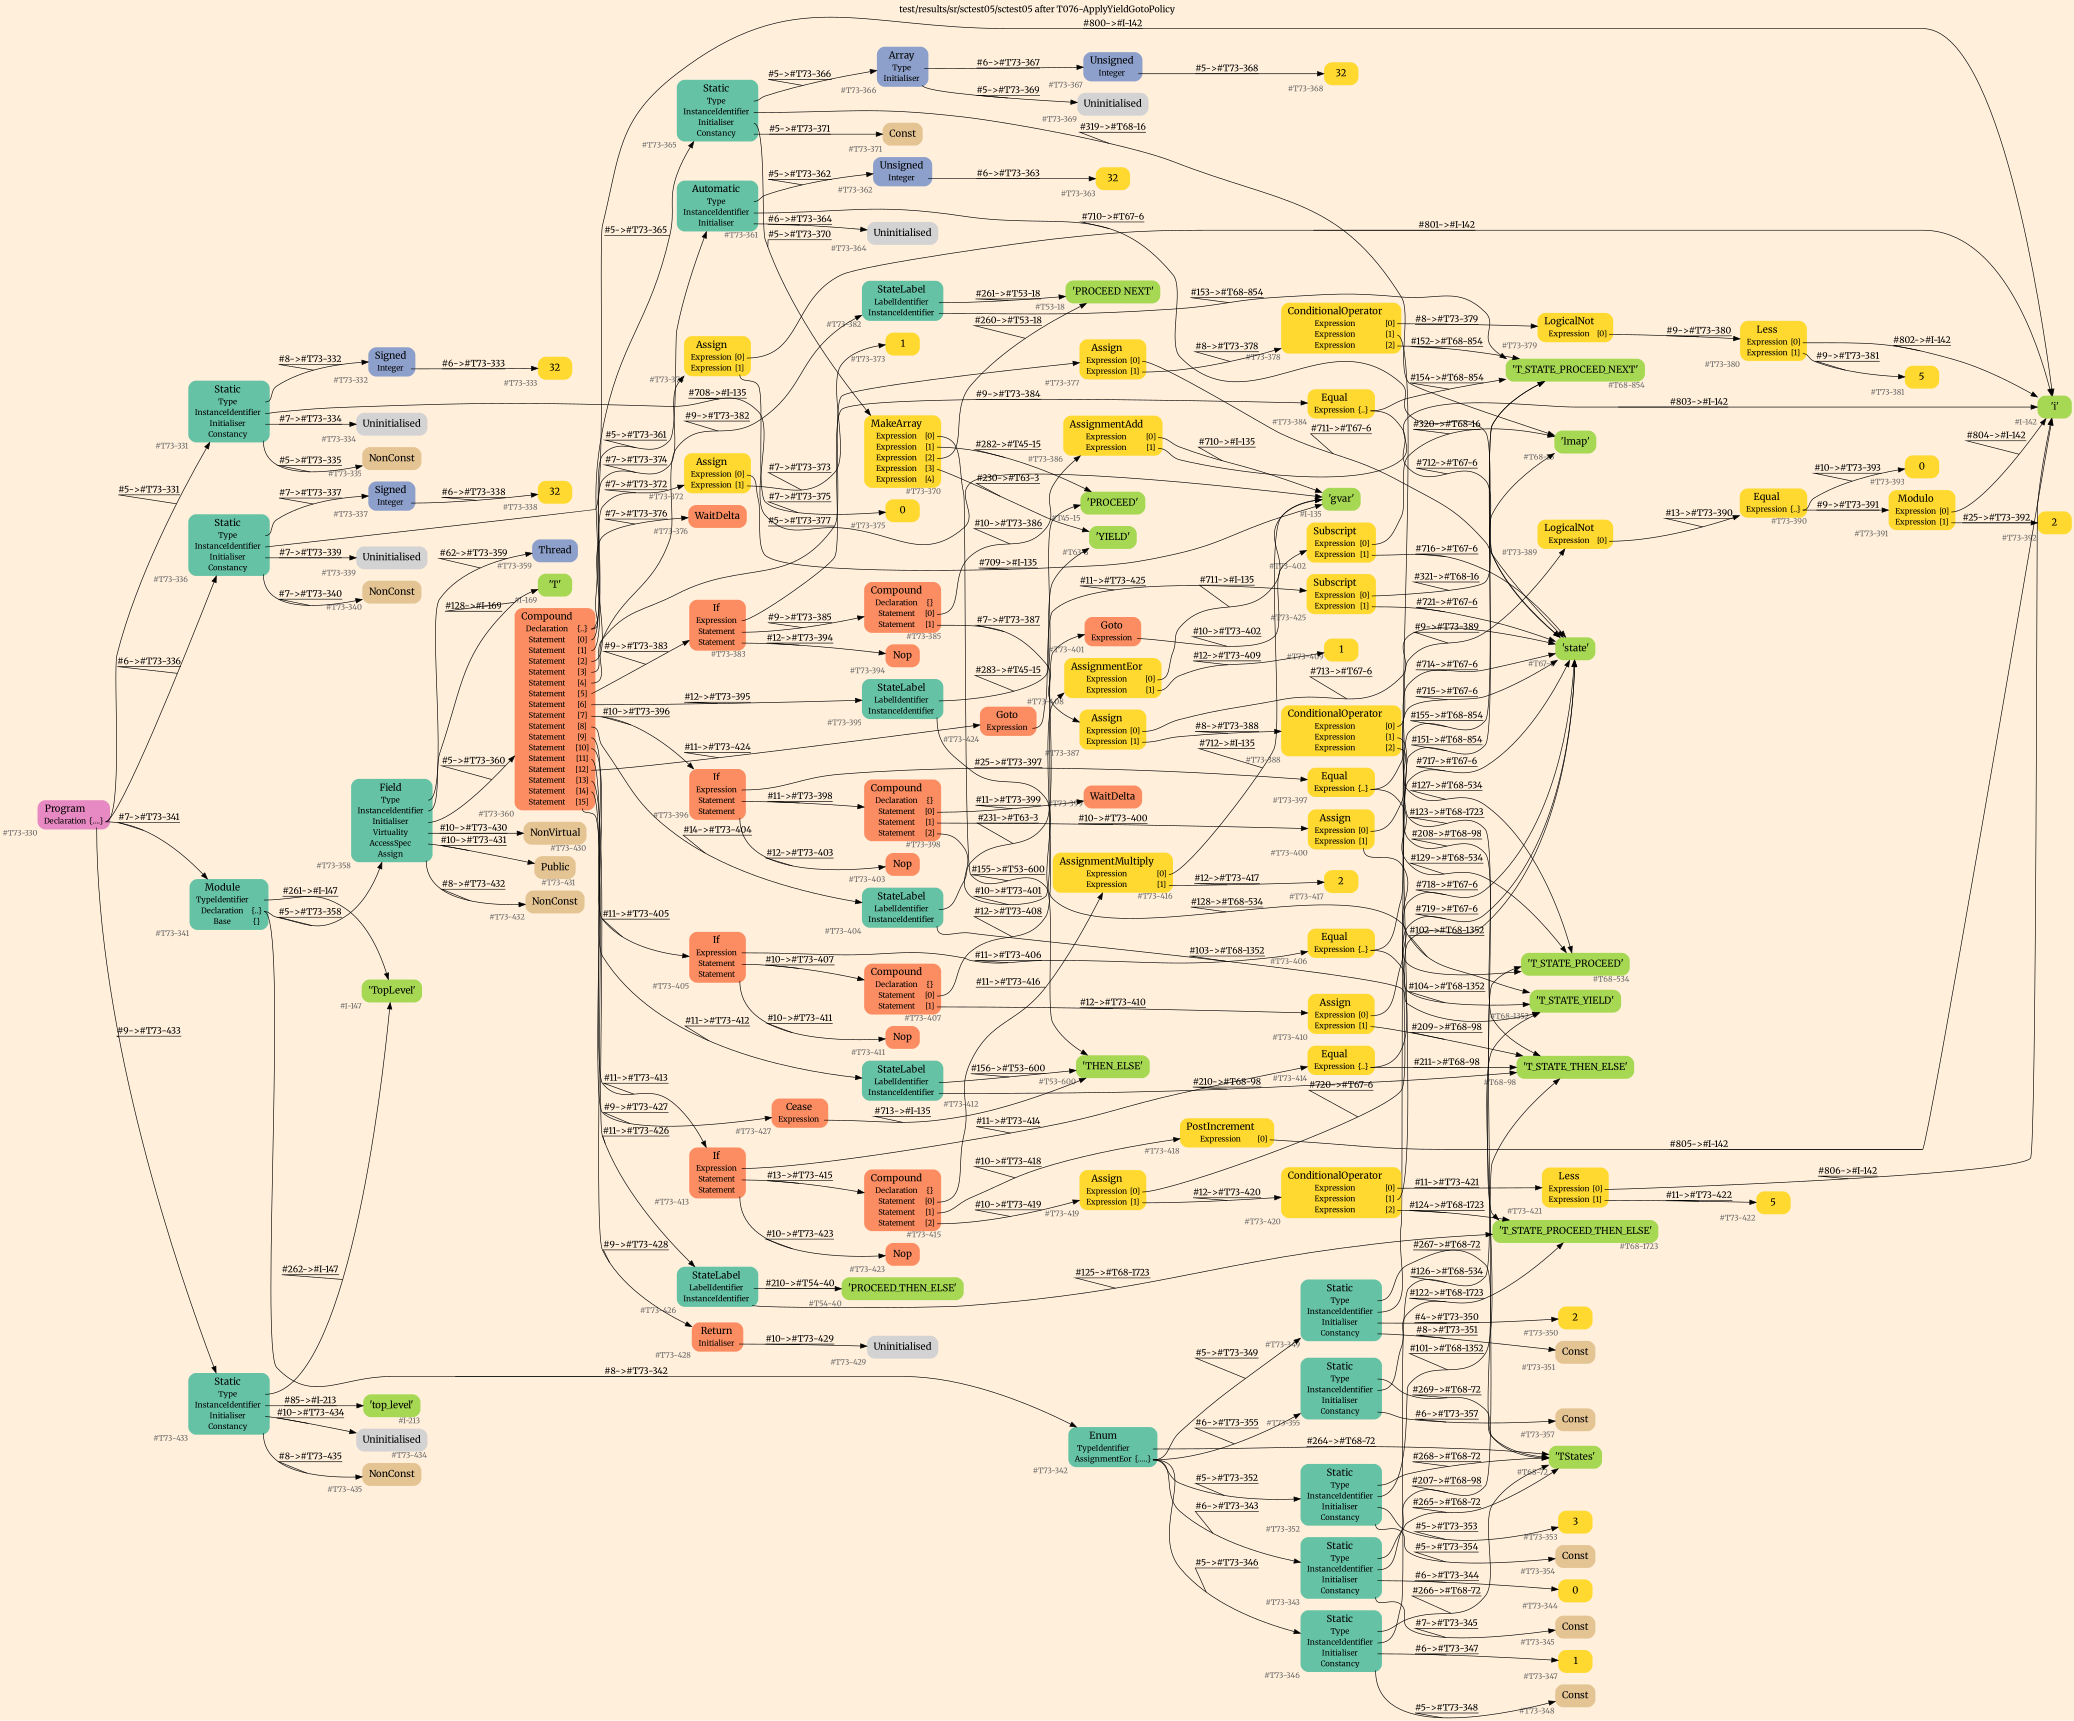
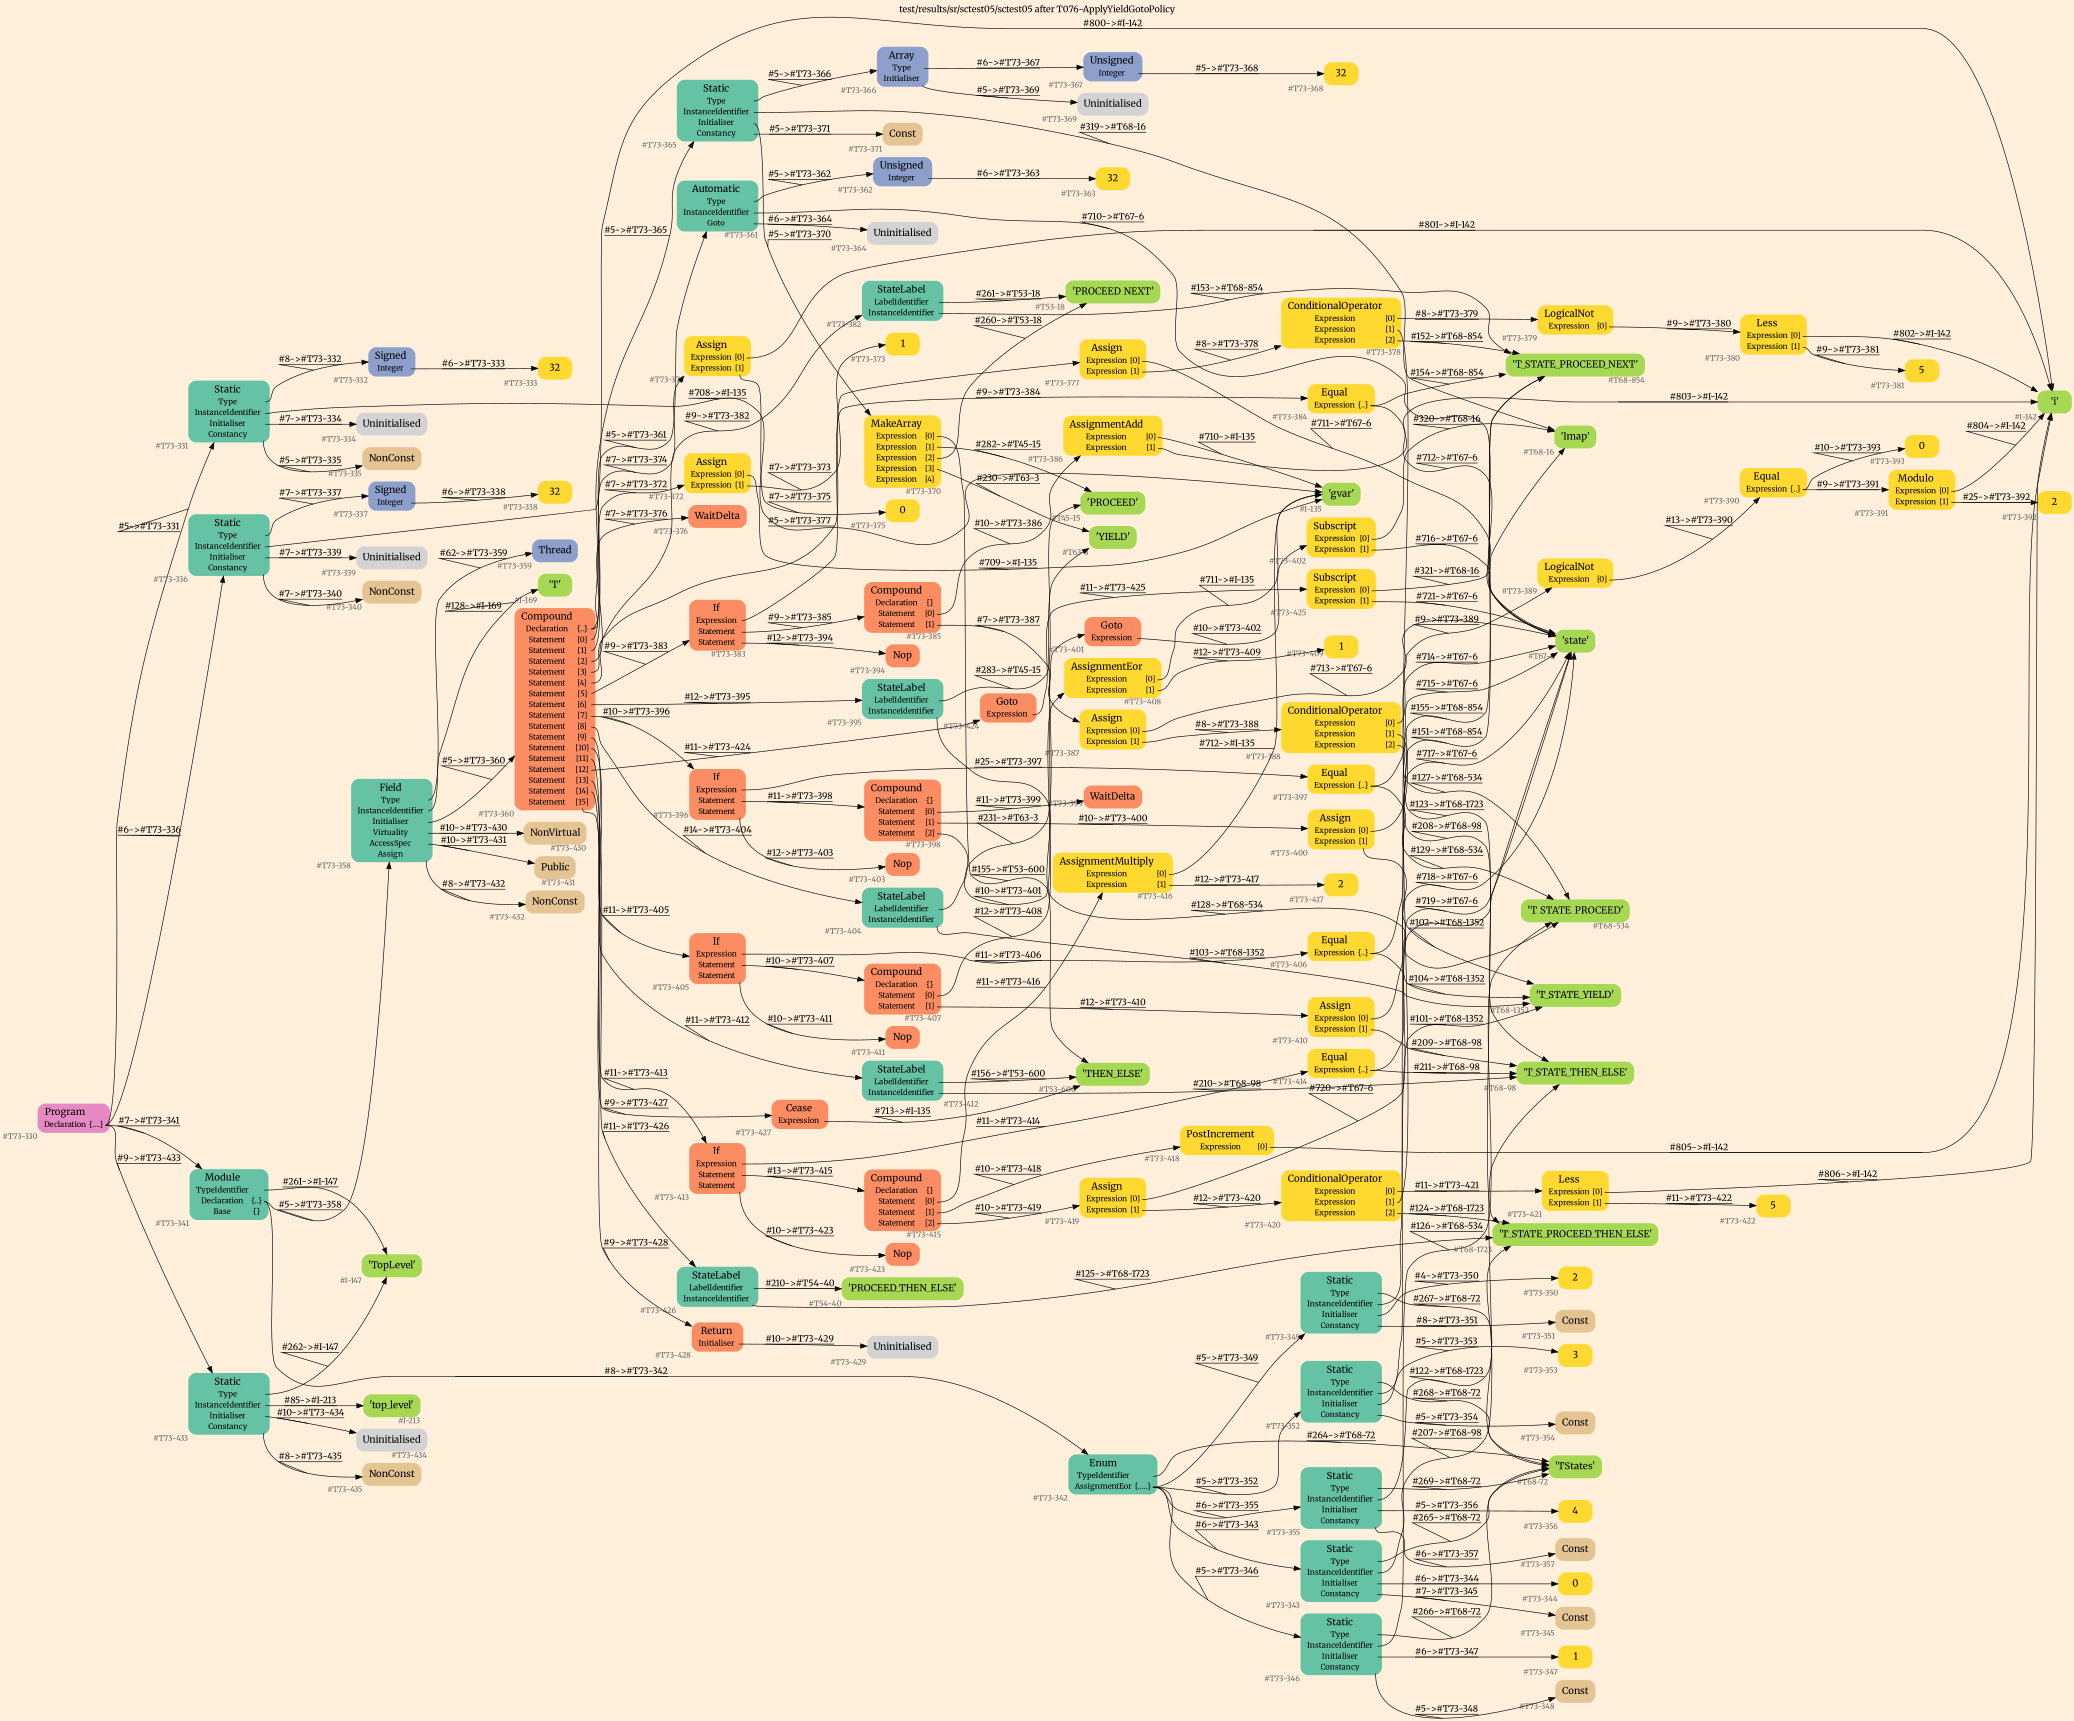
(716, 223) -> (716, 223)
none -> (1575, 1511)
